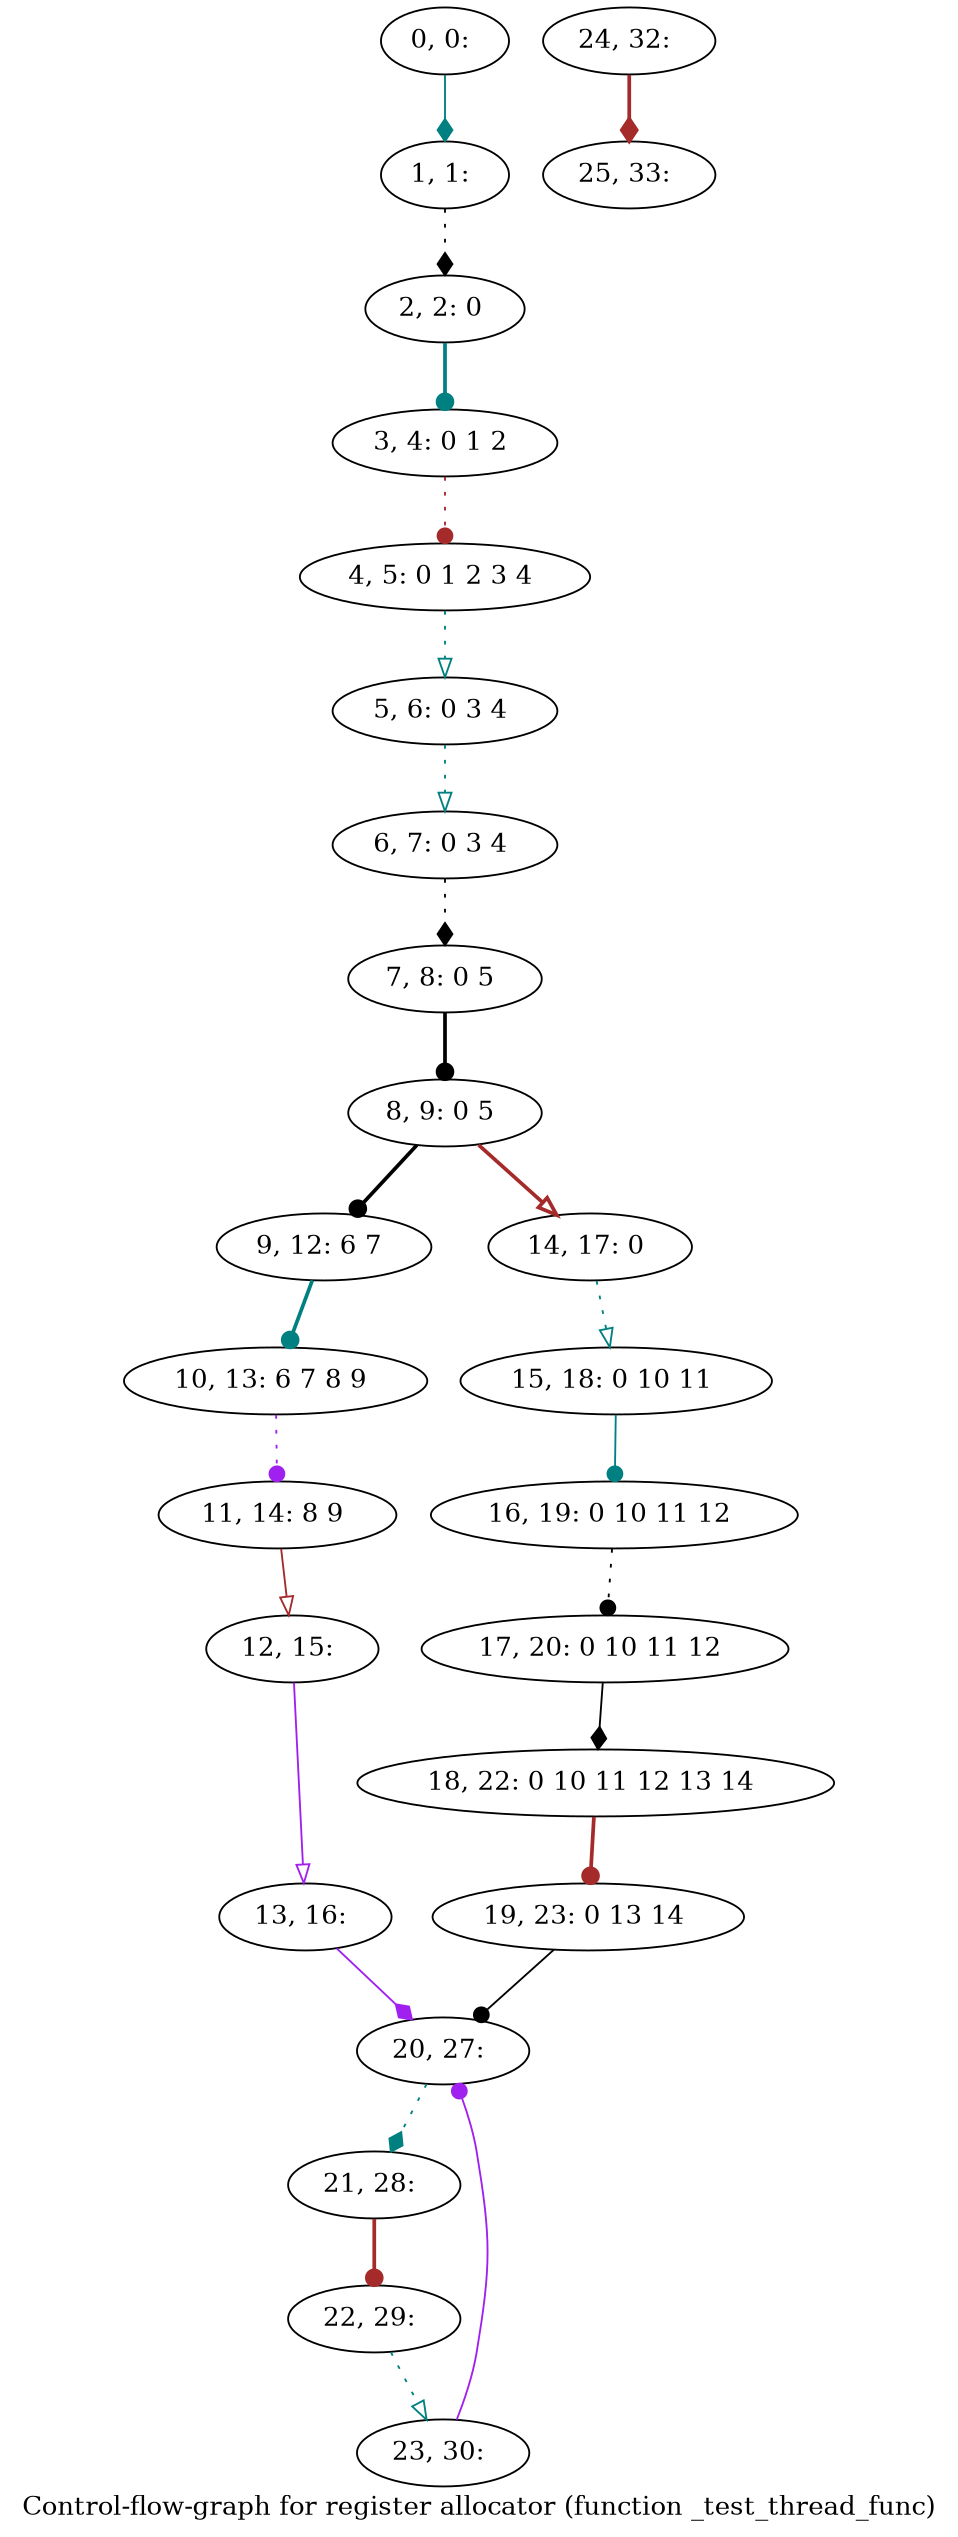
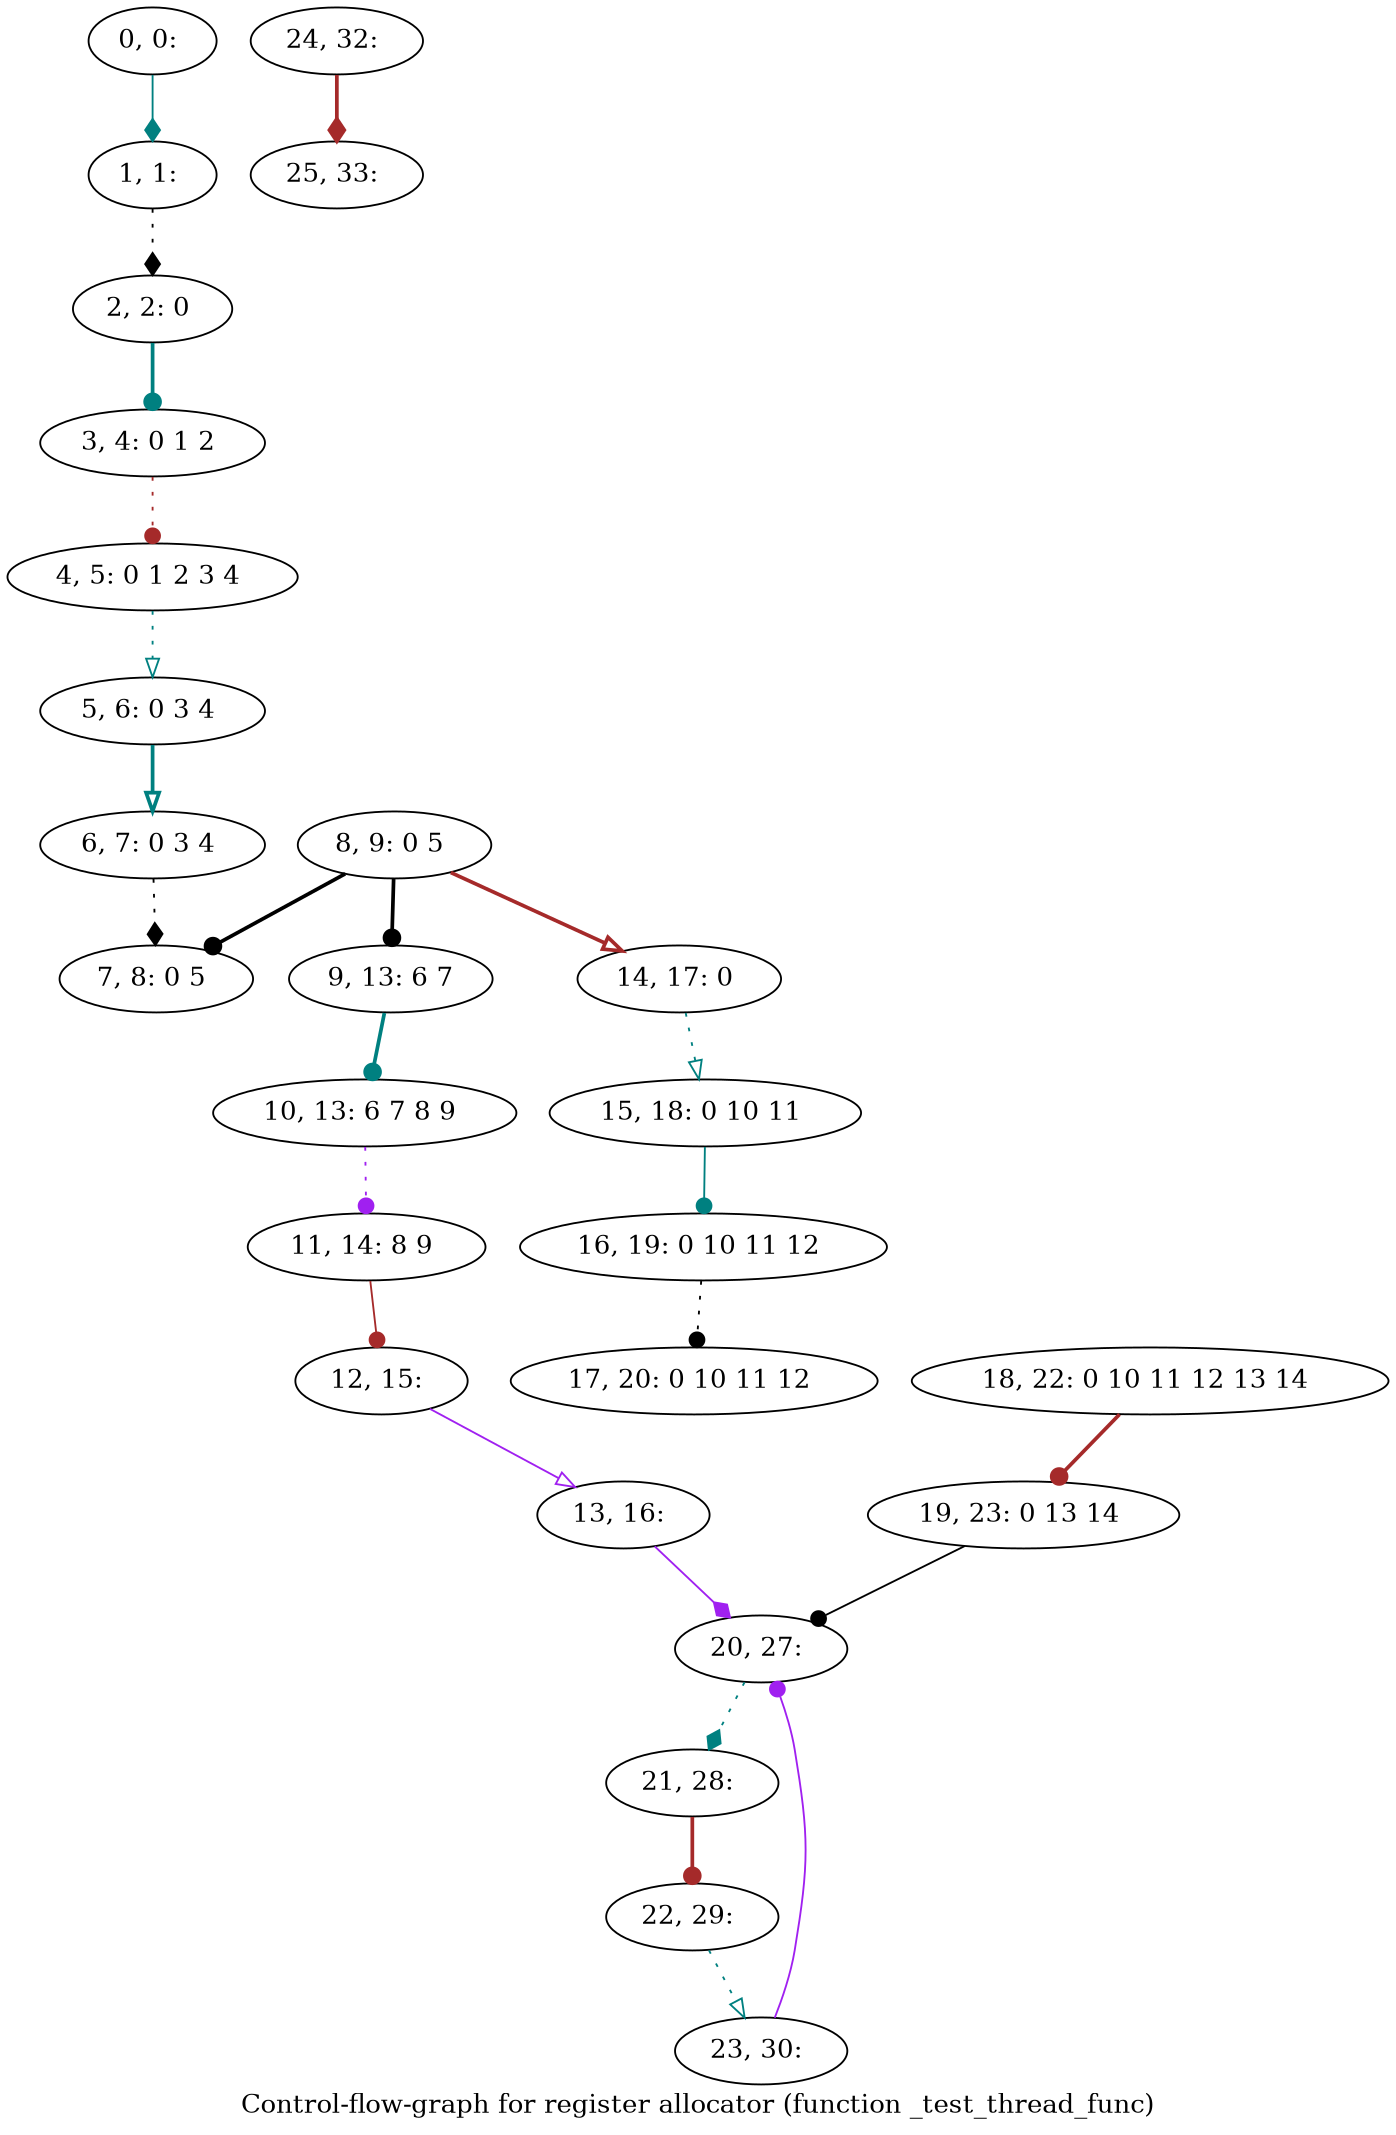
(445, 769) -> (153, 769)
(445, 1039) -> (283, 908)
(324, 1247) -> (391, 979)
(284, 1573) -> (373, 1307)
(601, 1705) -> none
